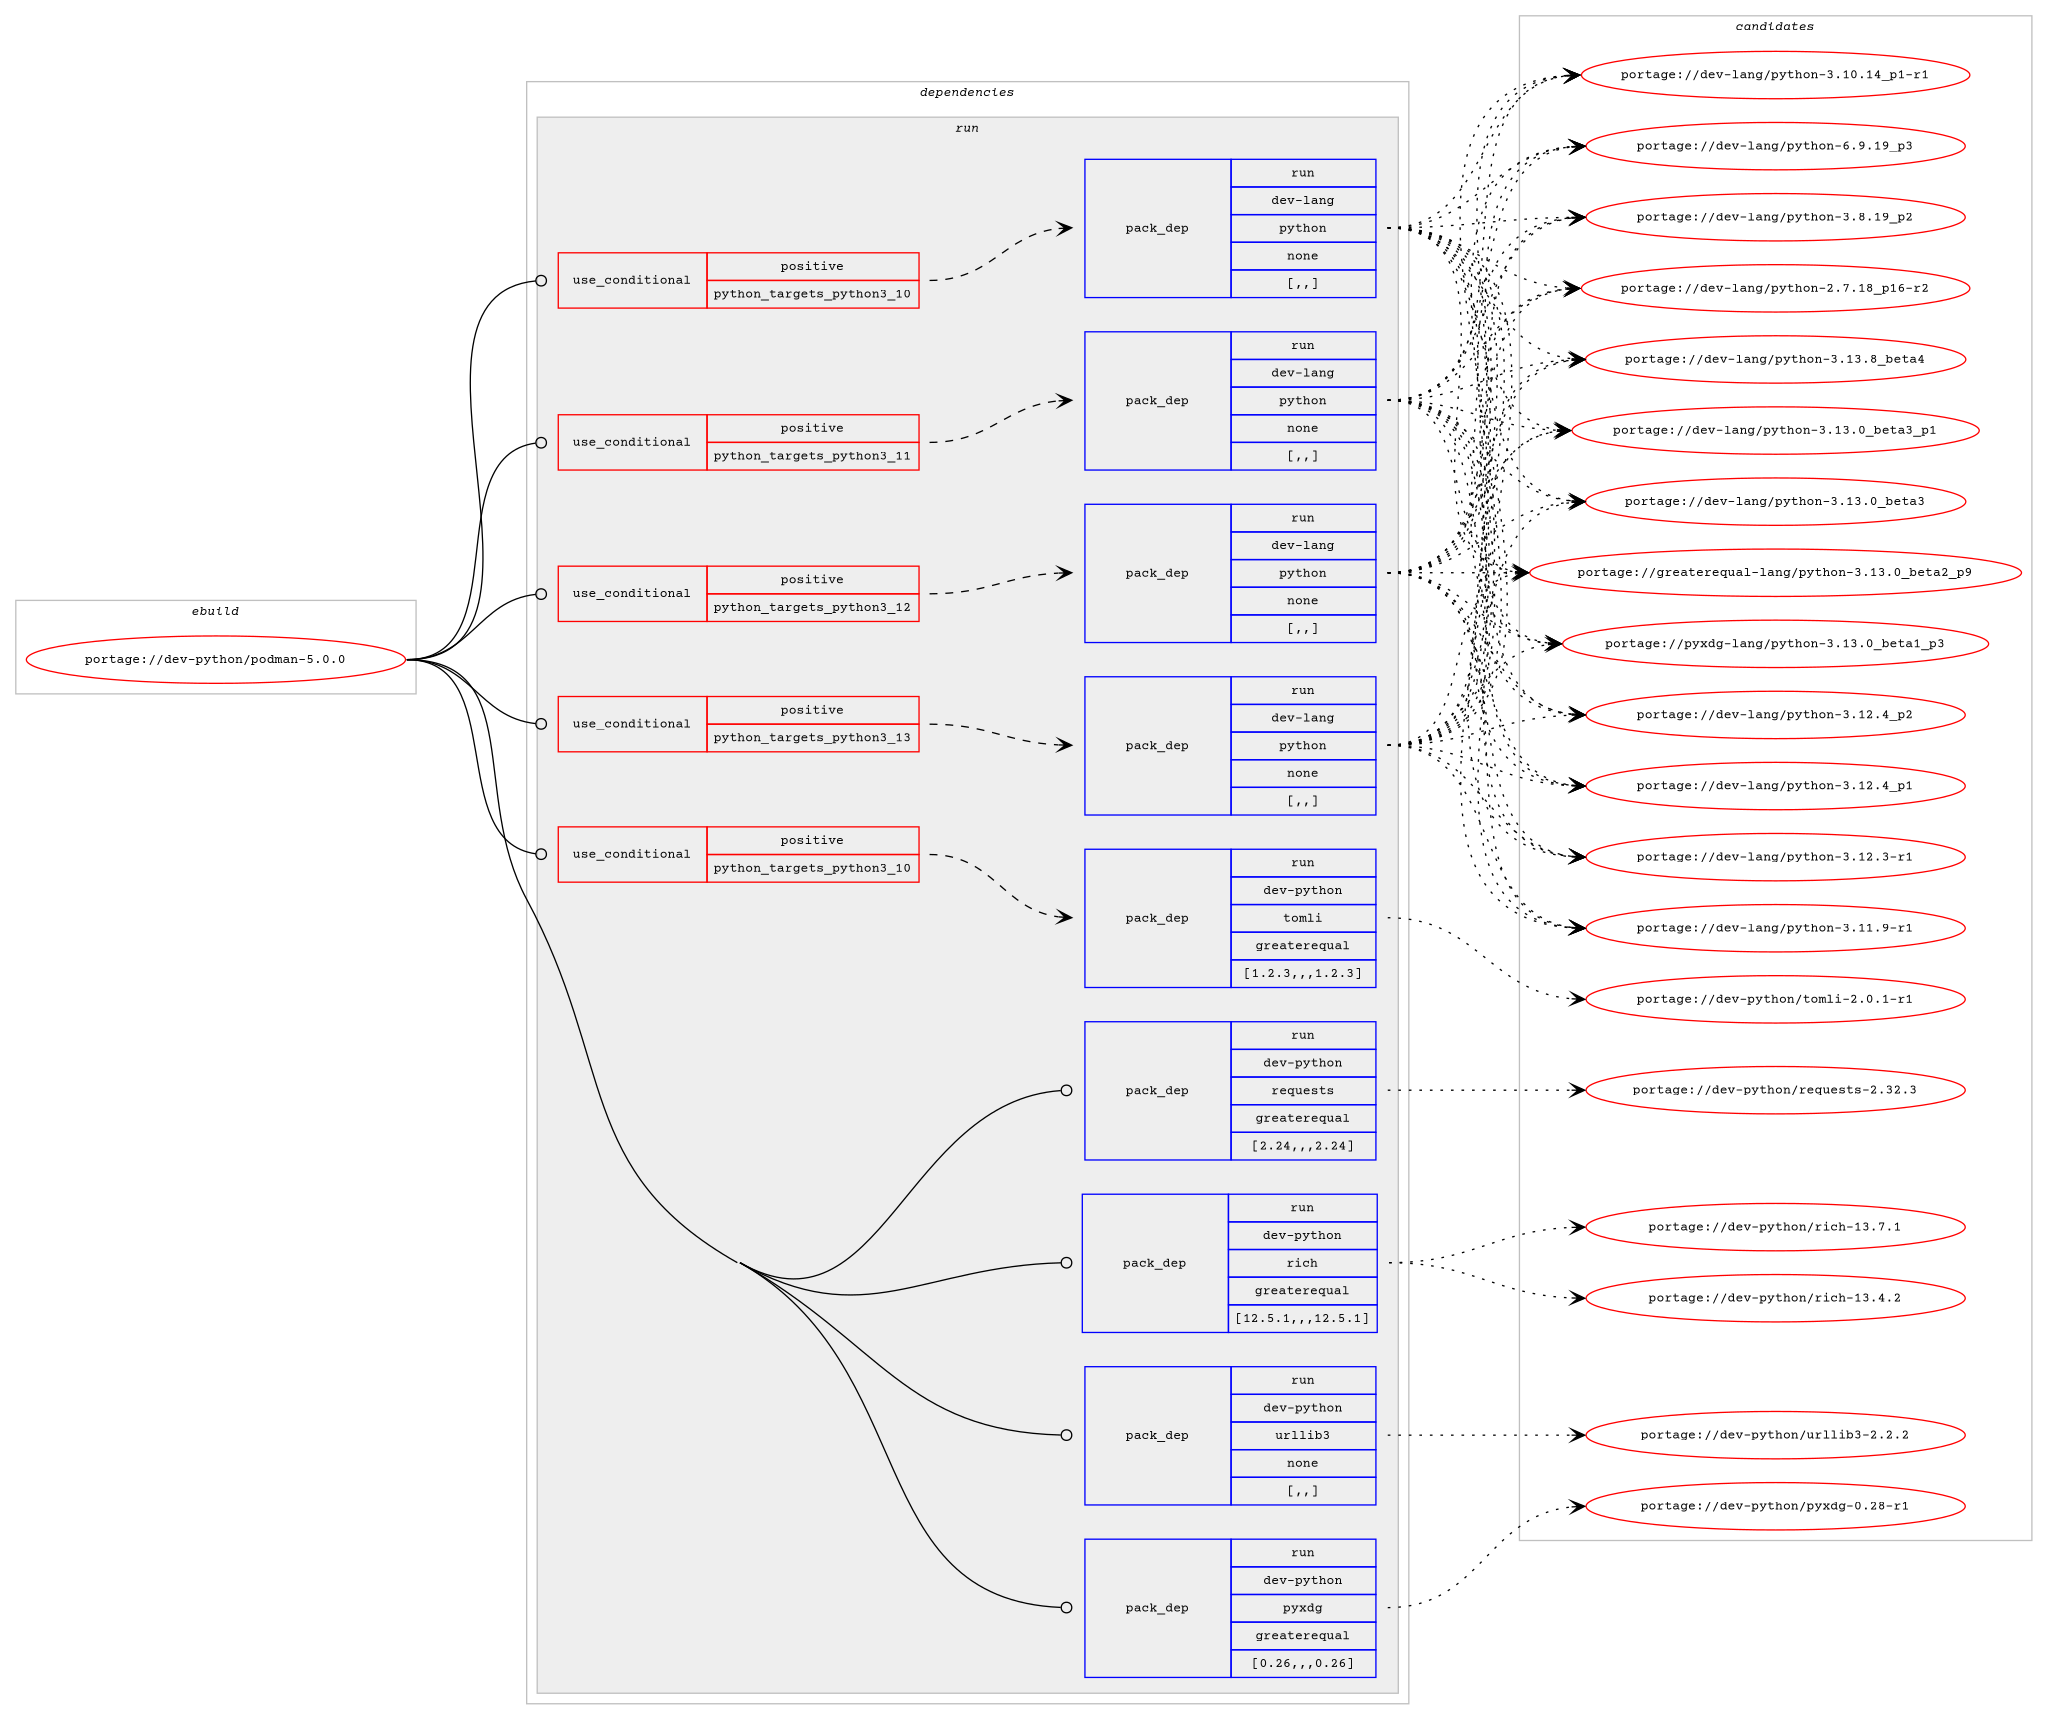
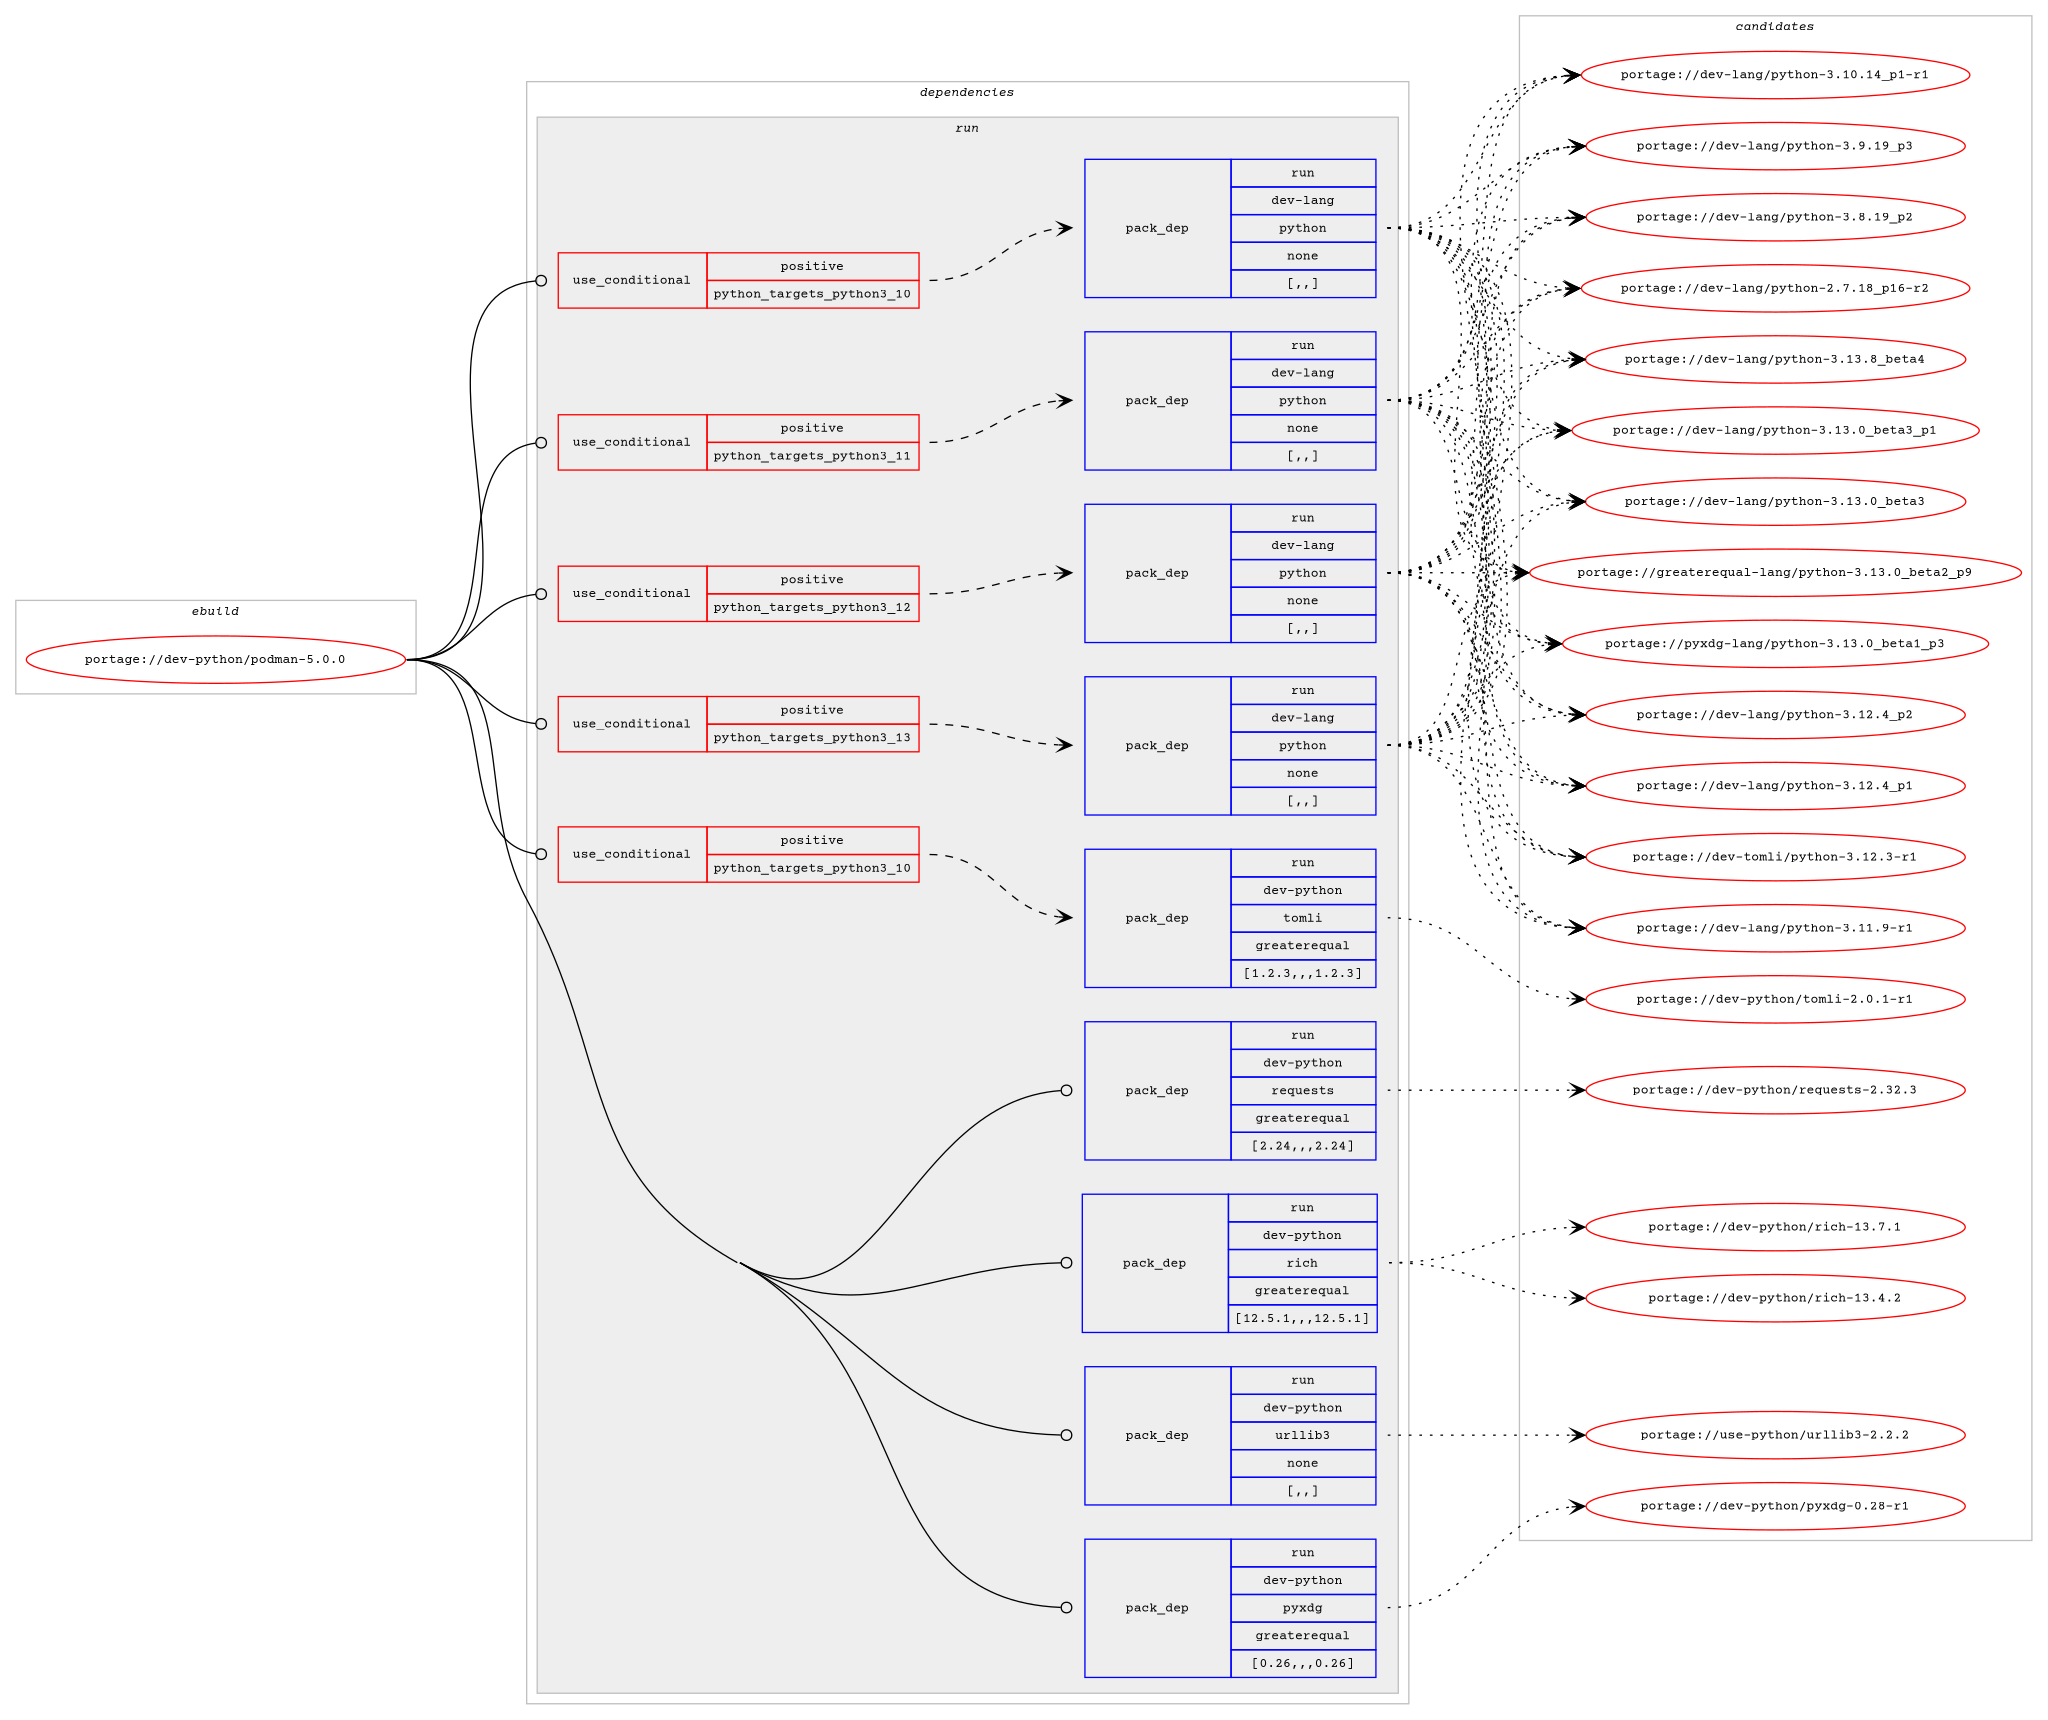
(1776, 146) -> (1776, 146)
(1776, 857) -> (1776, 857)
(1776, 1435) -> (1776, 1435)
